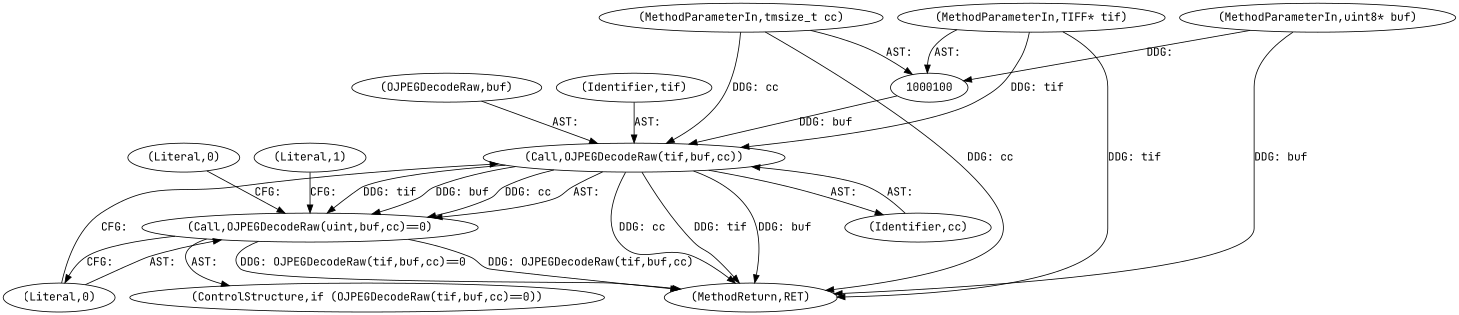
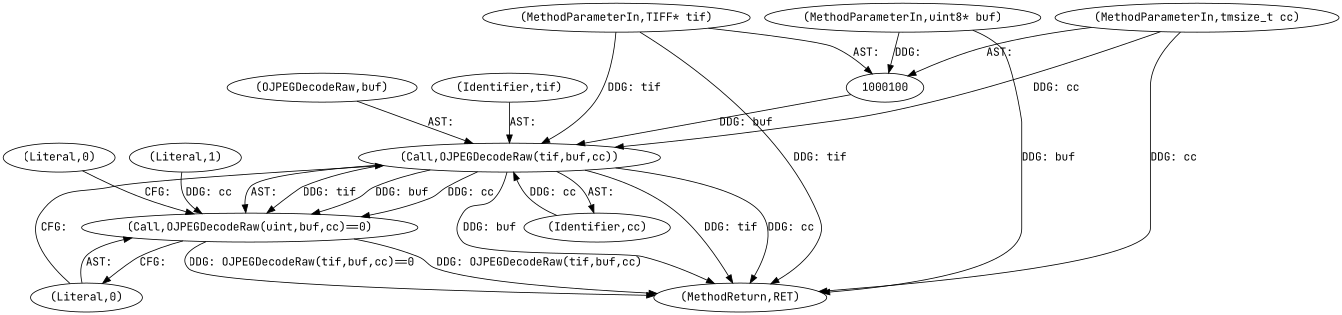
(327, 193) -> (209, 193)
(903, 193) -> (553, 193)
(367, 298) -> none
